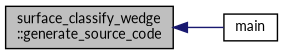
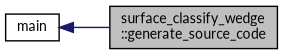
(206, 27) -> (91, 27)
